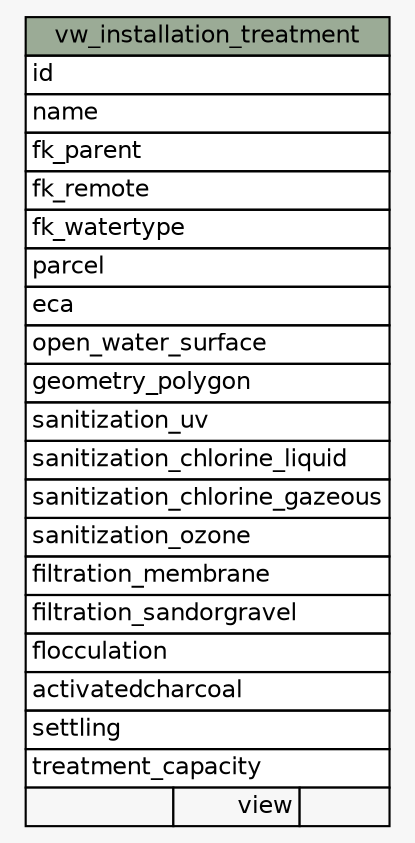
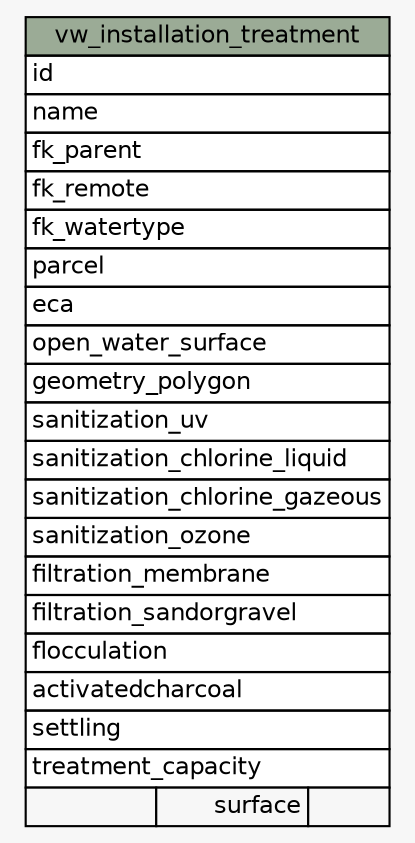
(265, 806) -> (258, 806)
